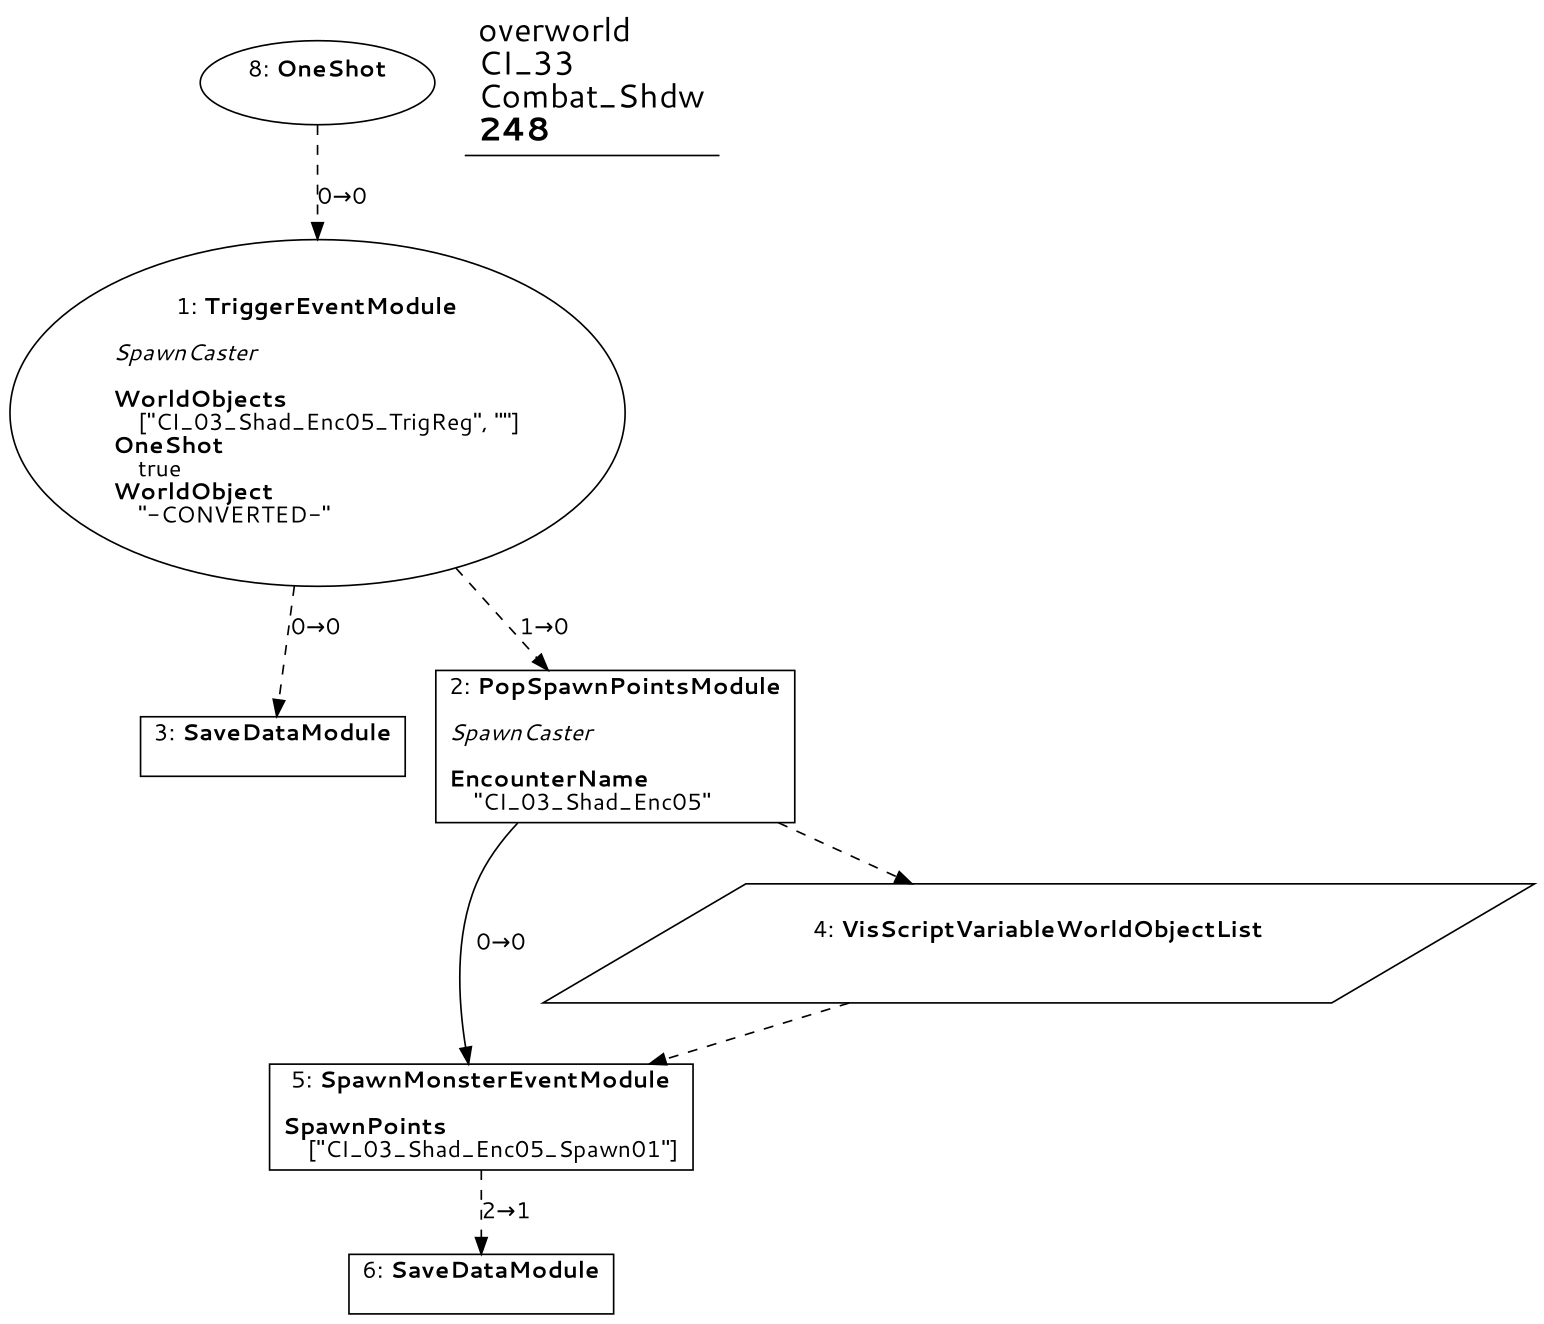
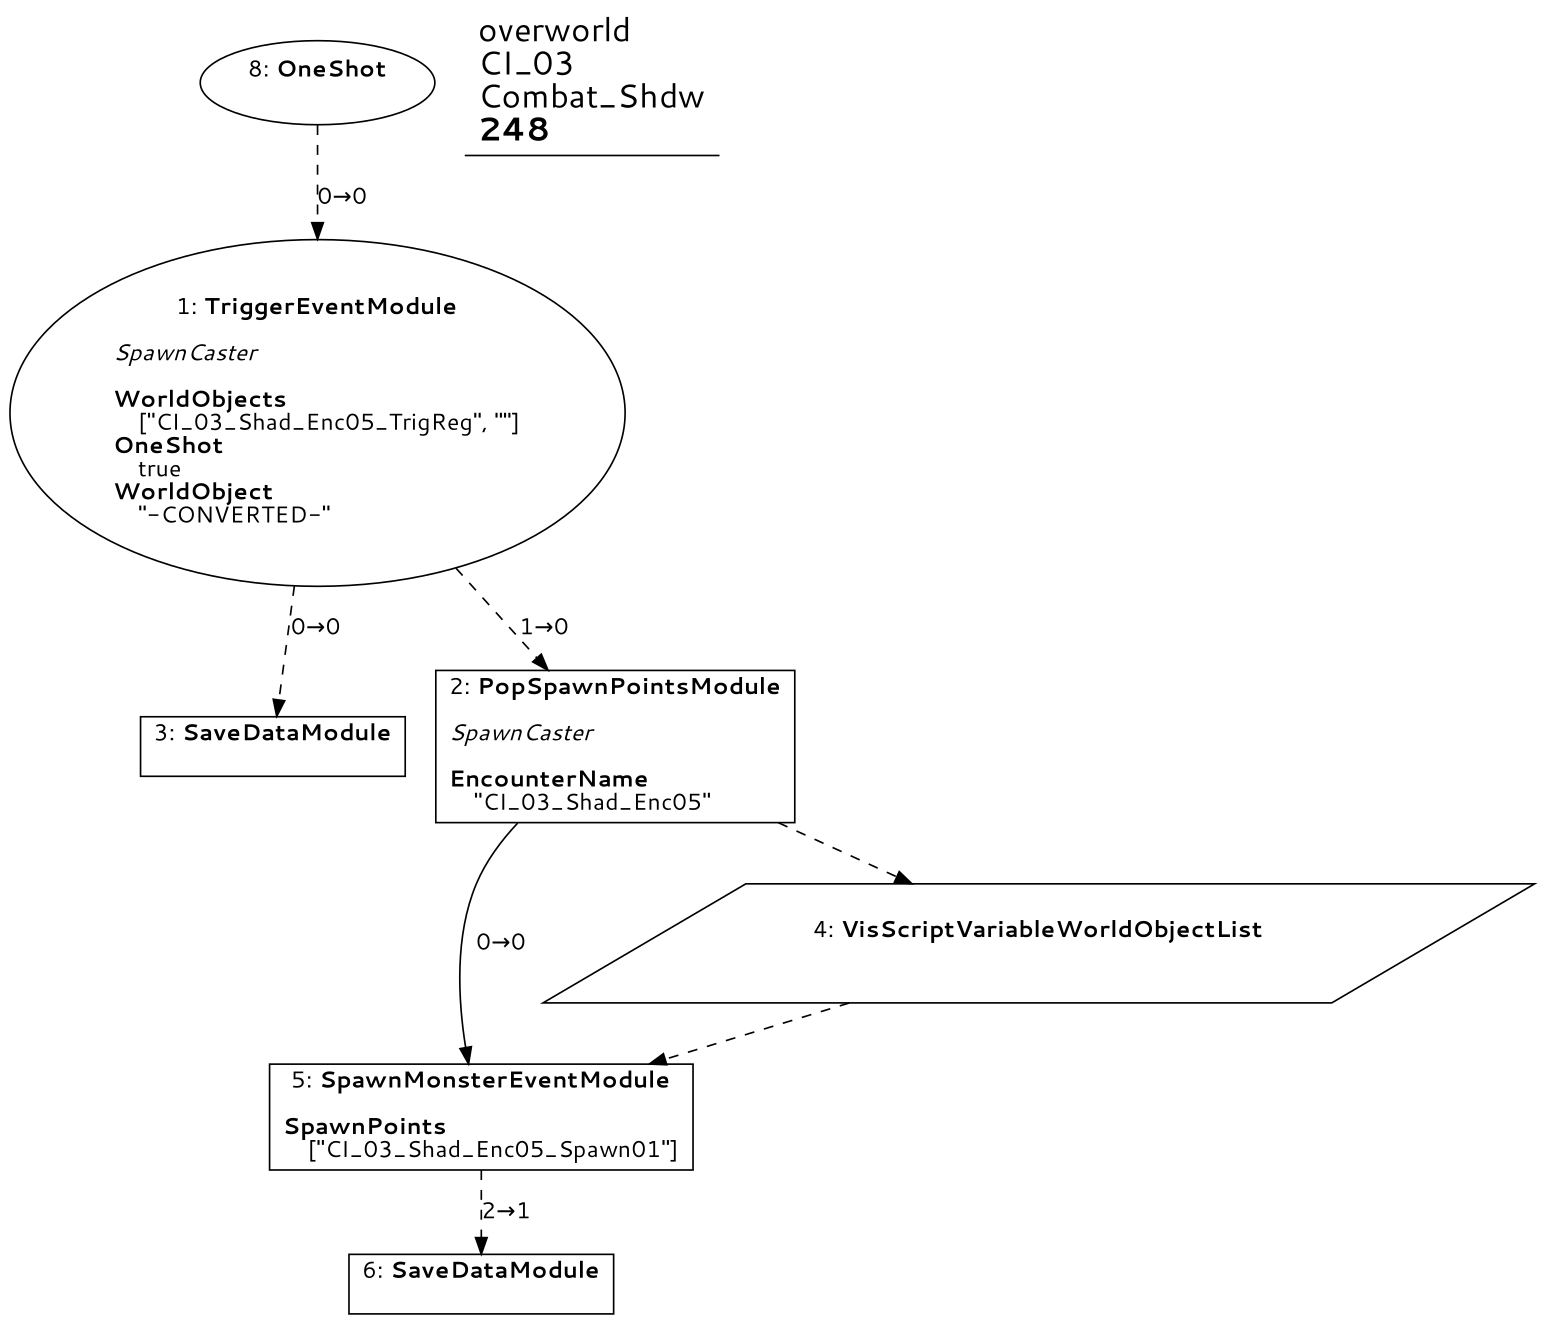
(527, 65) -> (527, 65)
